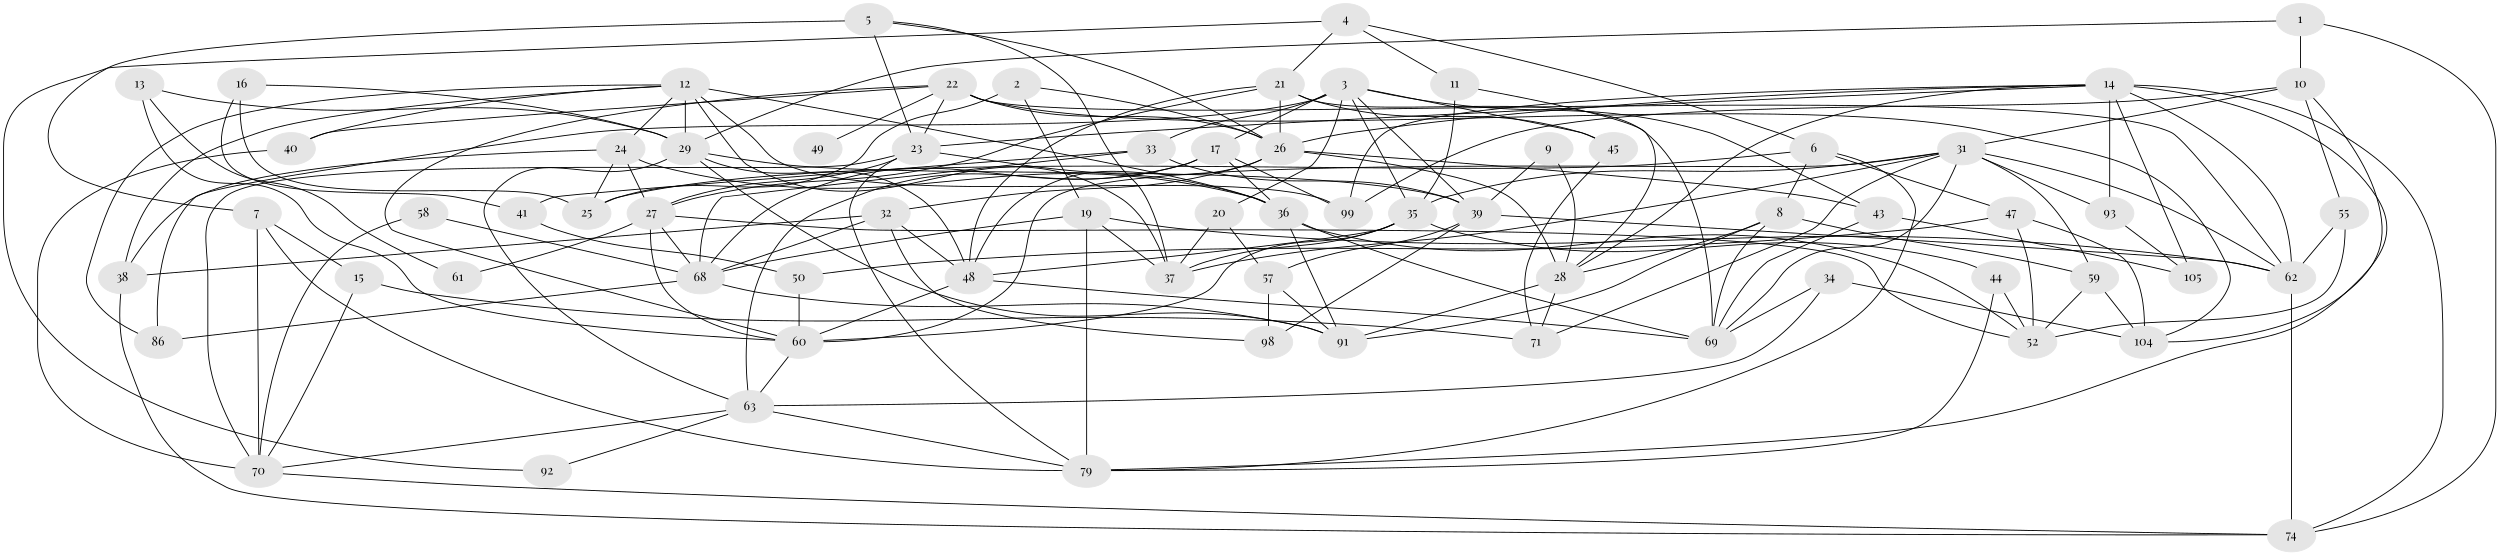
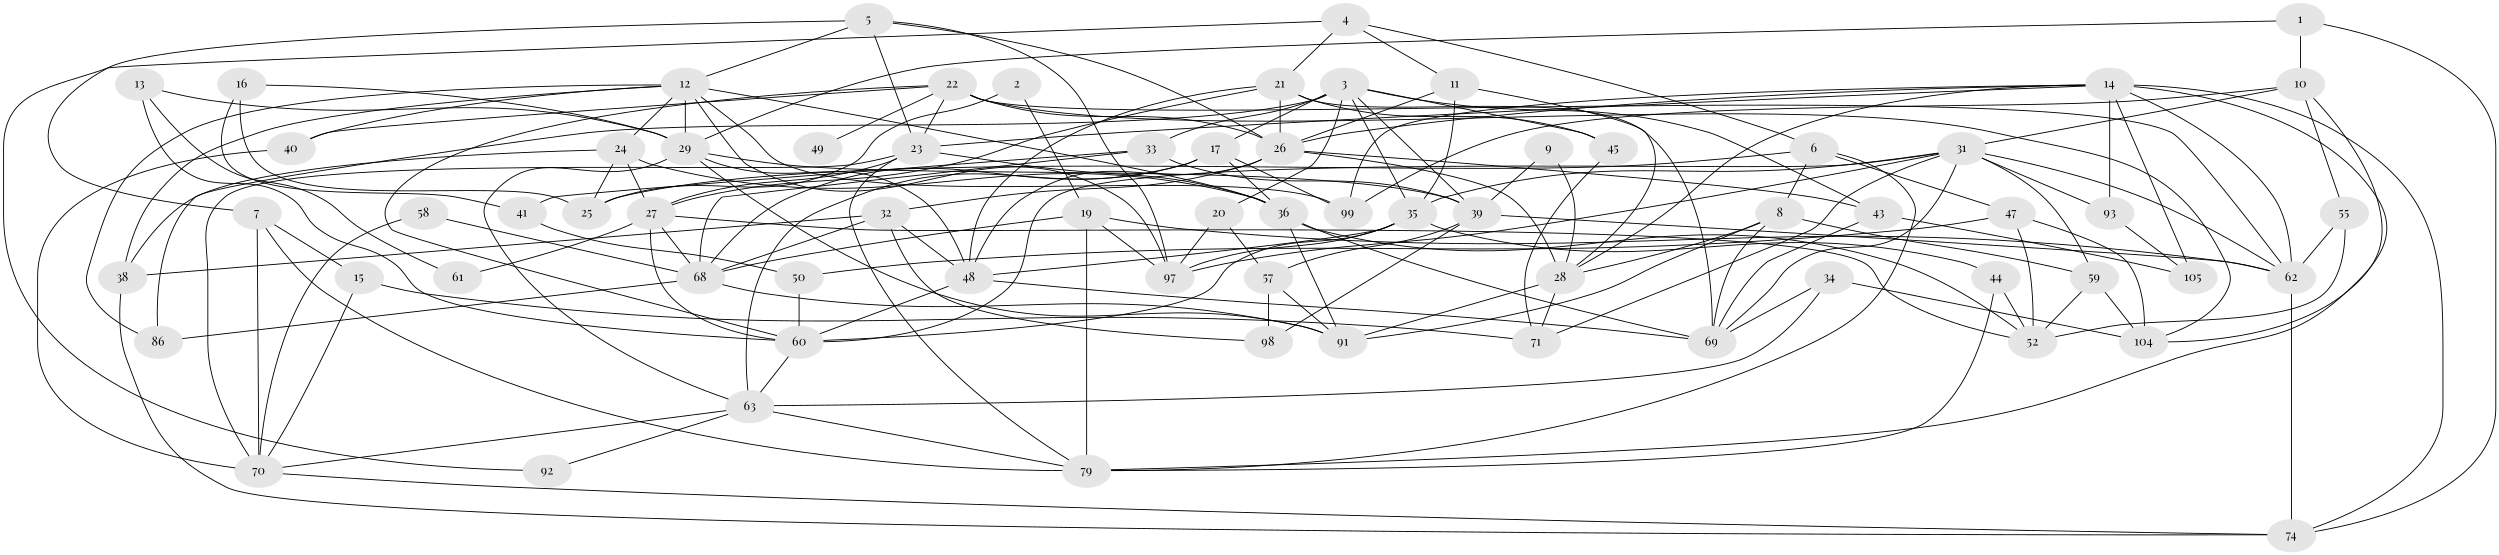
none -> (777, 52)
(1130, 103) -> (1368, 116)
(1170, 278) -> (1170, 278)
